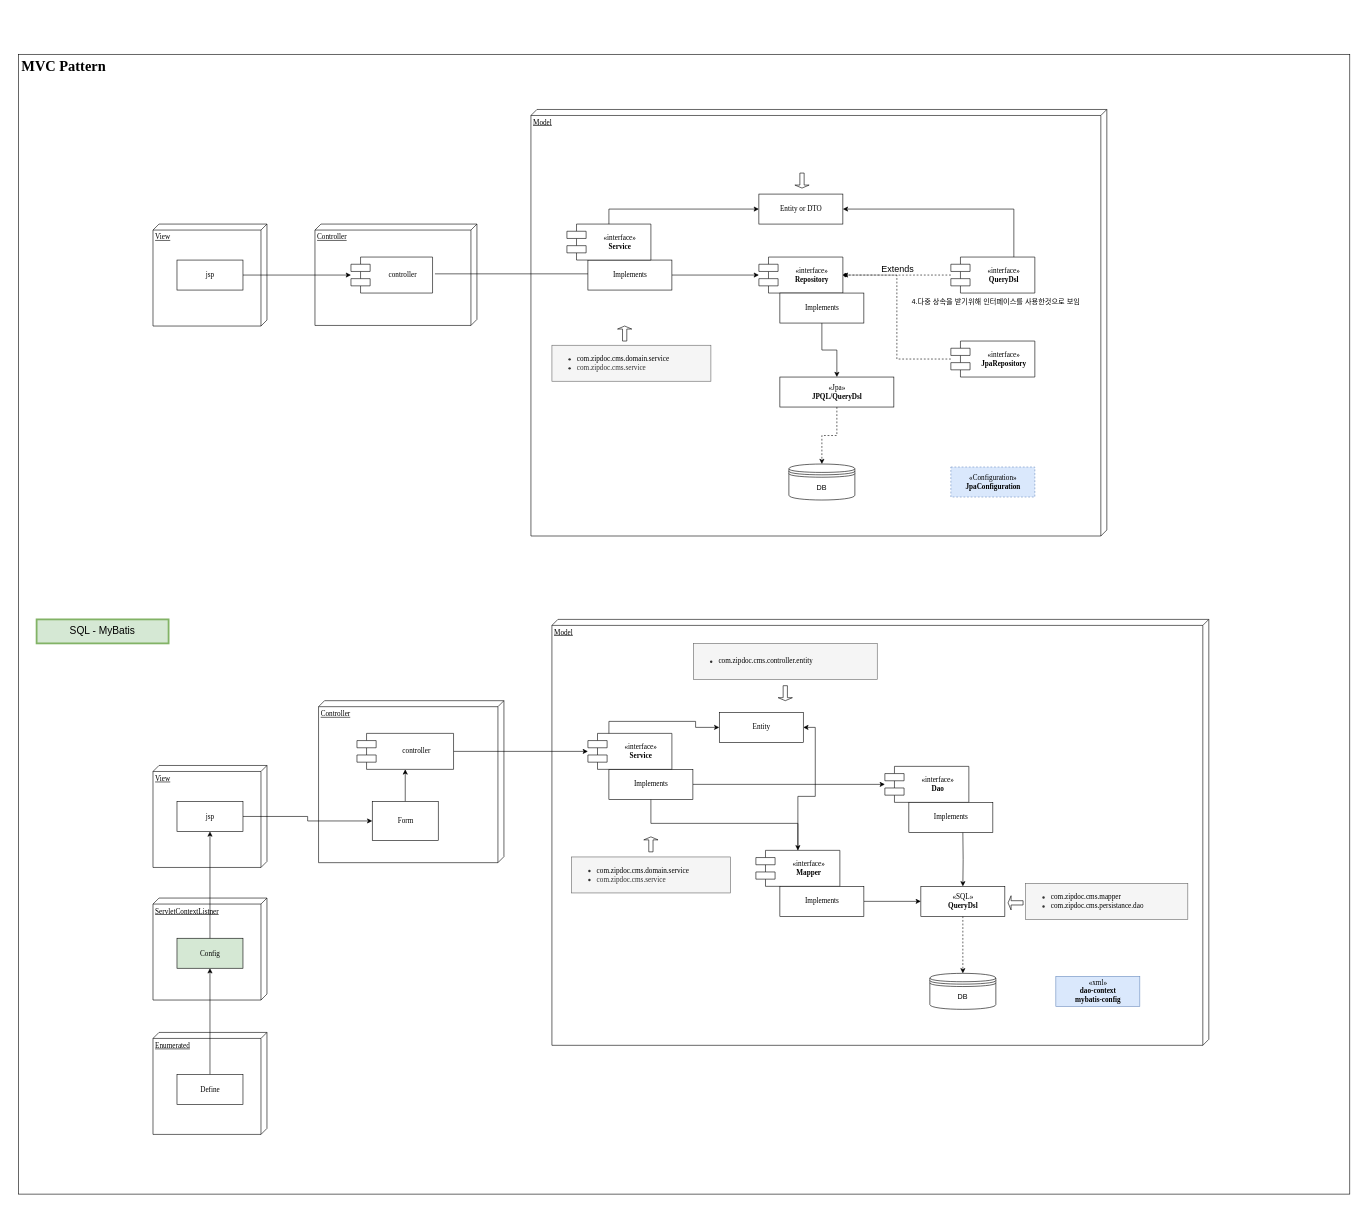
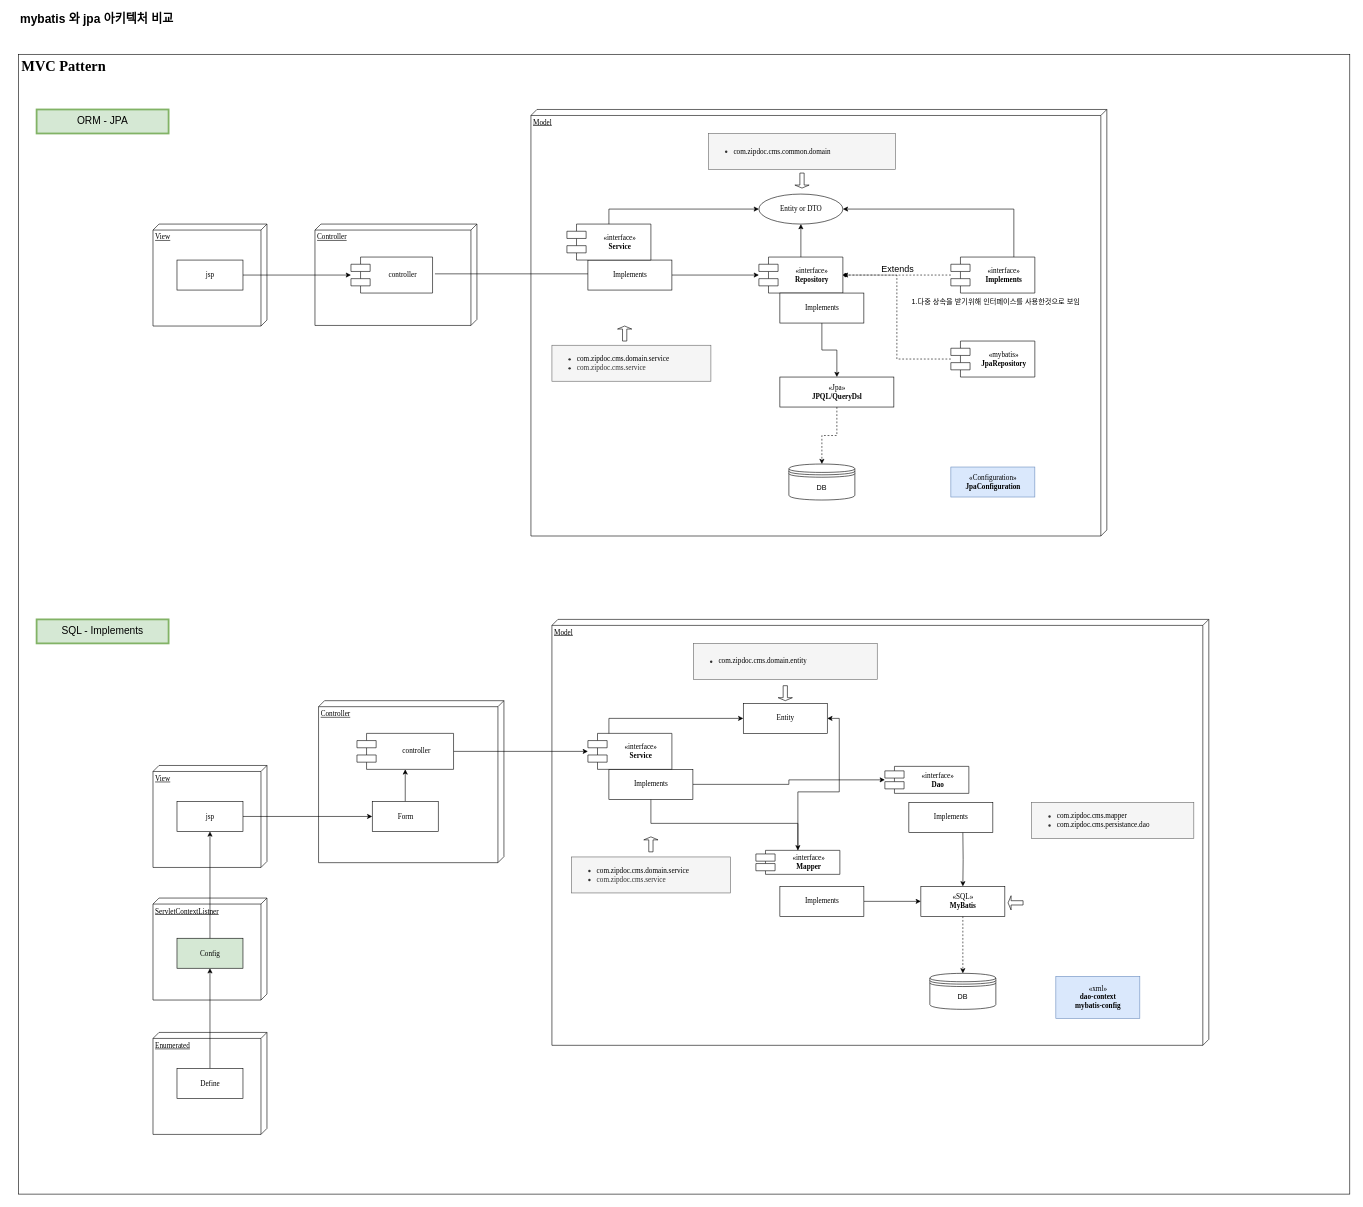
none -> (96, 18)
none -> (102, 122)
none -> (802, 152)
(801, 209) -> (801, 209)
none -> (801, 229)
(1004, 275) -> (1004, 275)
(1003, 294) -> (1003, 294)
(1004, 359) -> (1004, 359)
(993, 482) -> (993, 482)
(102, 632) -> (102, 632)
(752, 662) -> (744, 662)
(761, 728) -> (785, 719)
(927, 785) -> (927, 780)
(405, 821) -> (405, 817)
(798, 869) -> (798, 863)
(963, 902) -> (963, 902)
(1107, 902) -> (1113, 821)
(1098, 992) -> (1098, 998)
(210, 1090) -> (210, 1084)
